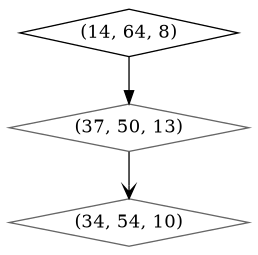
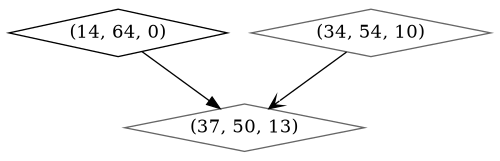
(129, 33) -> (118, 33)
(129, 169) -> (313, 76)
